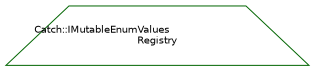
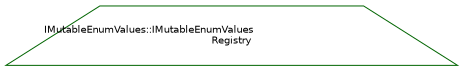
(157, 36) -> (232, 36)
